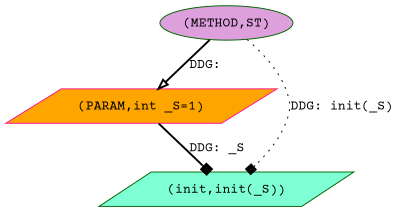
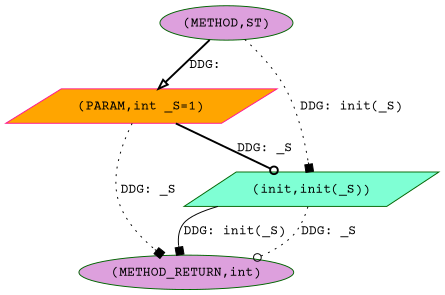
(180, 144) -> (223, 146)
none -> (186, 272)
